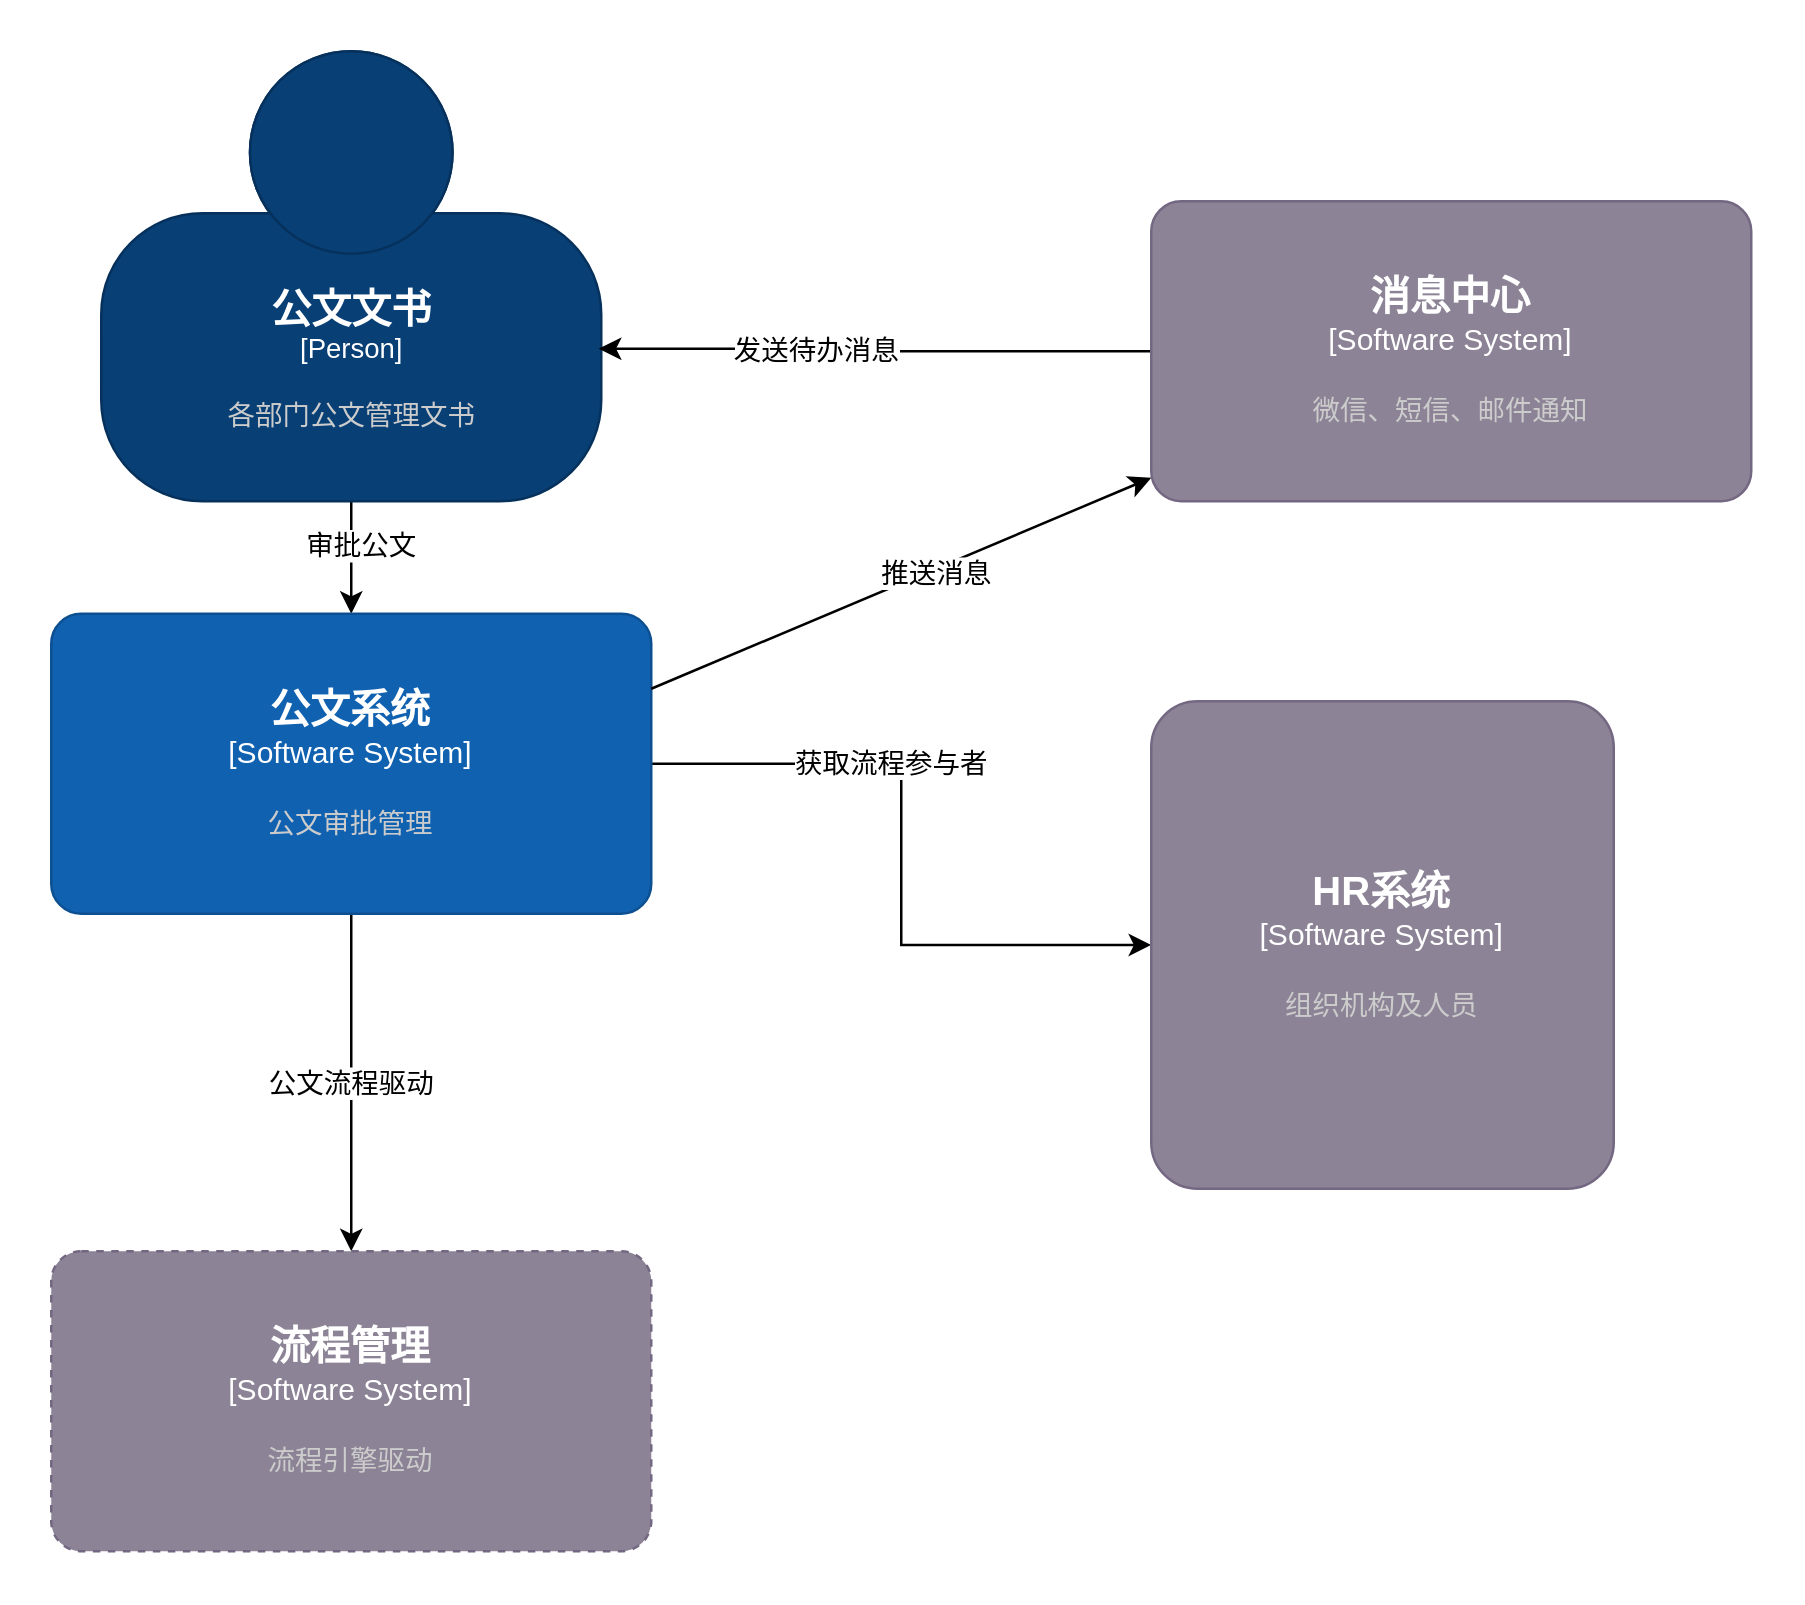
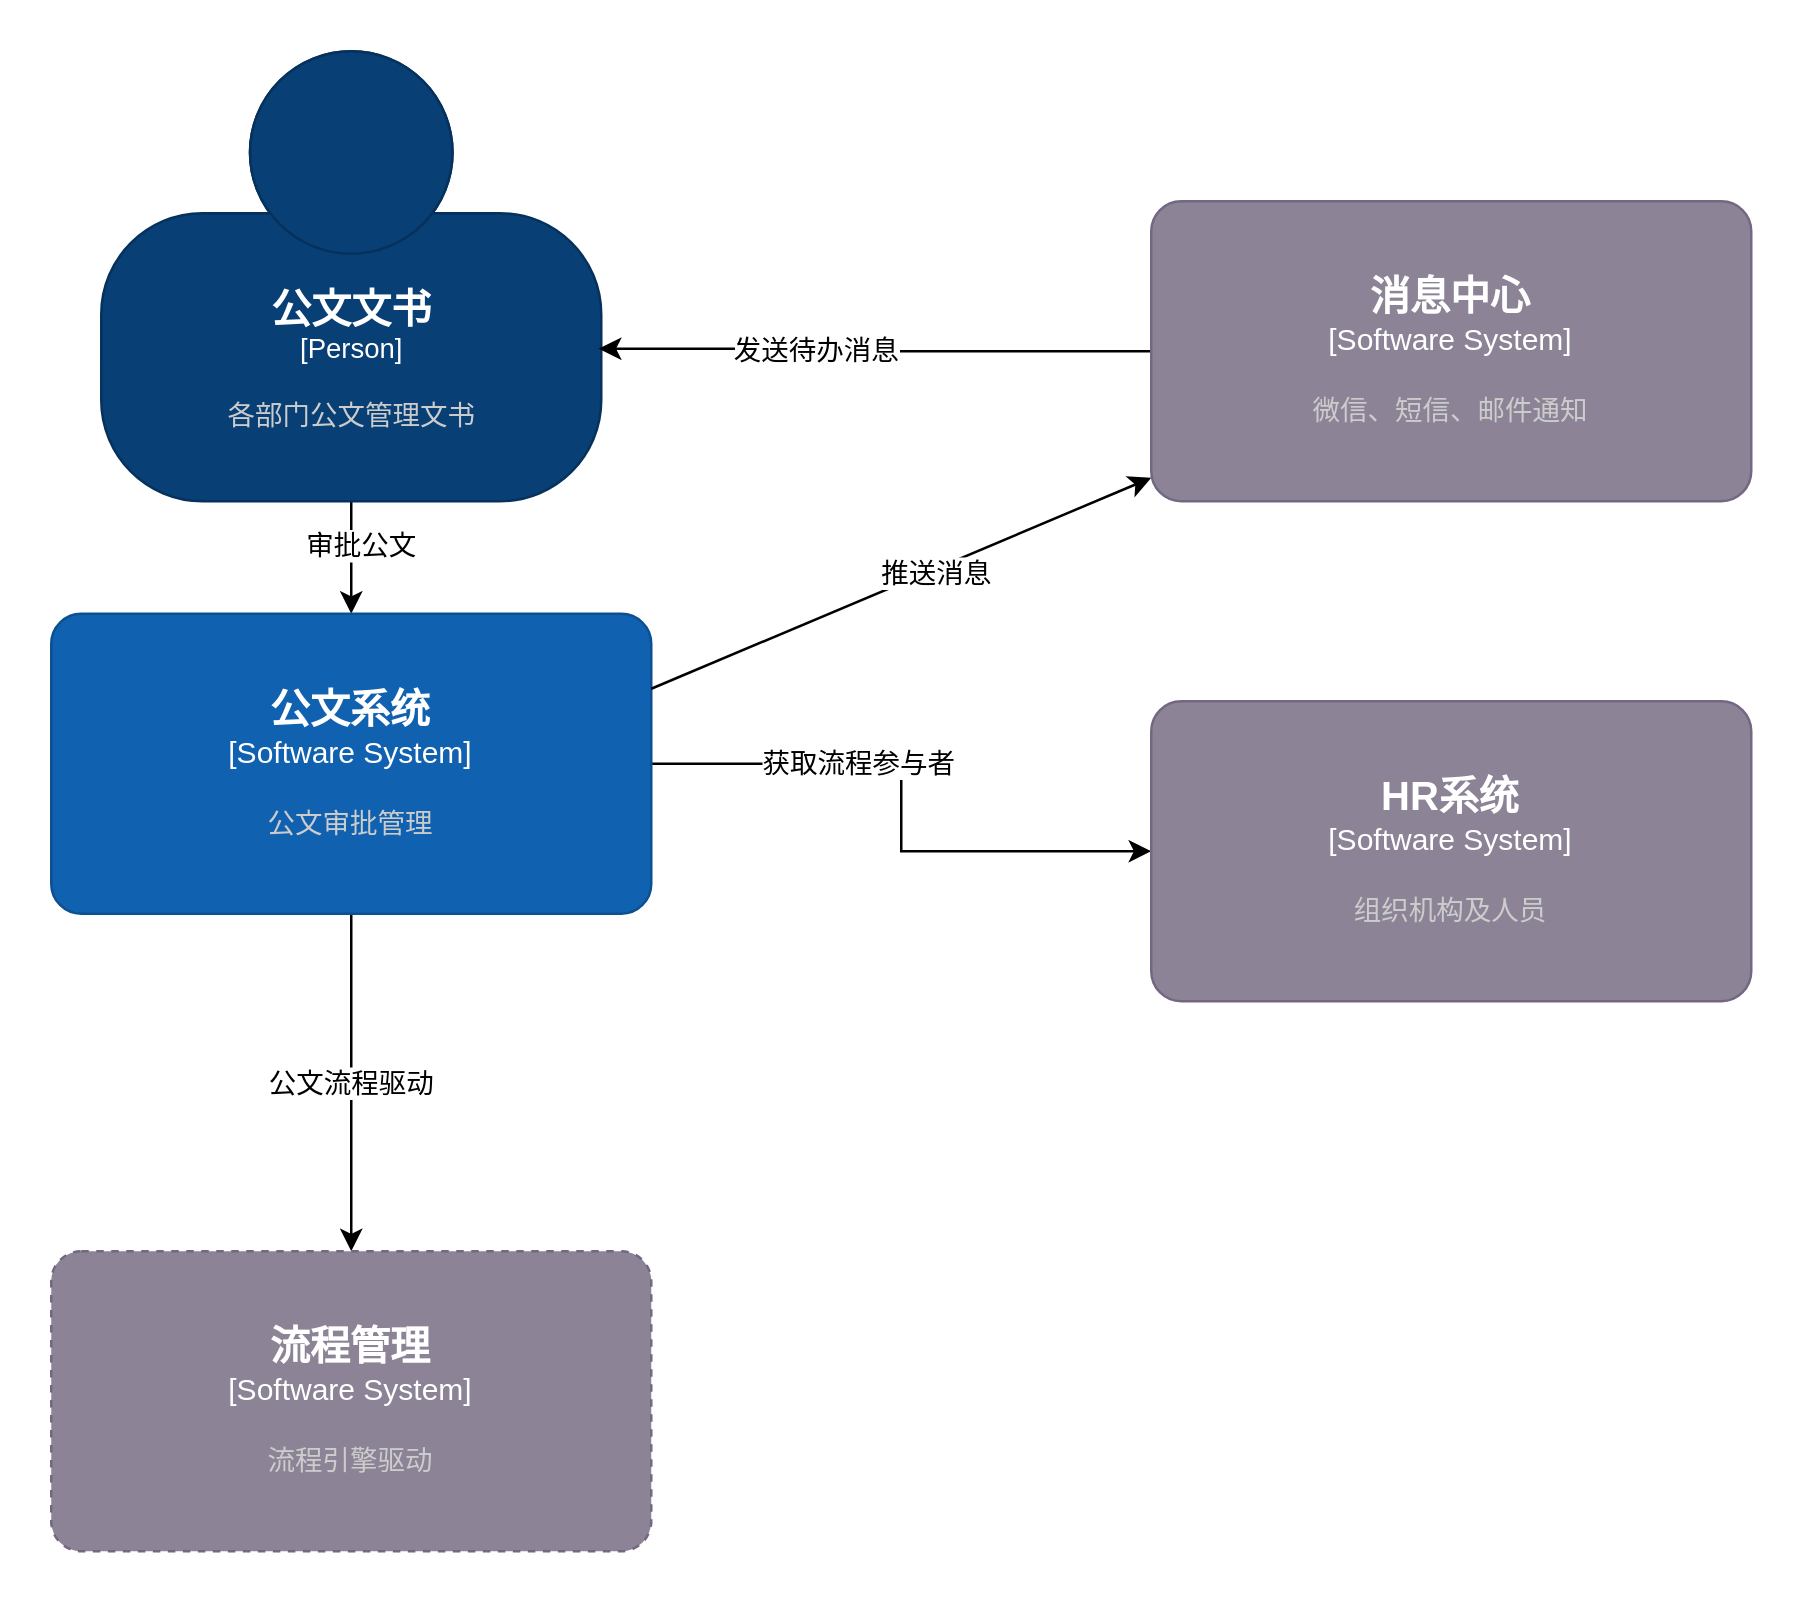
(1383, 945) -> (1451, 851)
